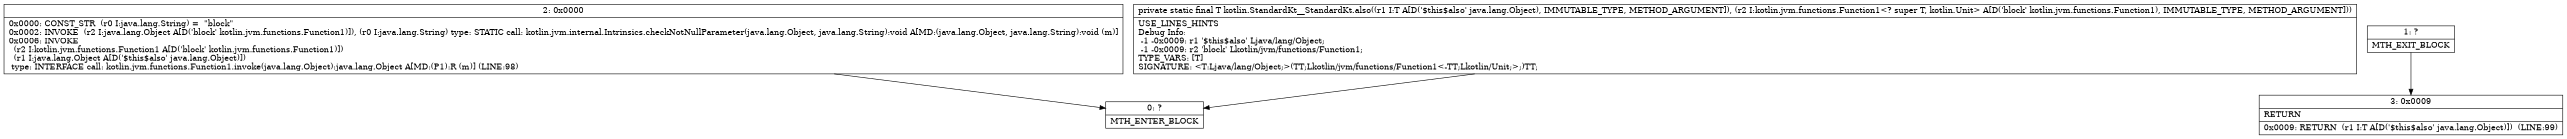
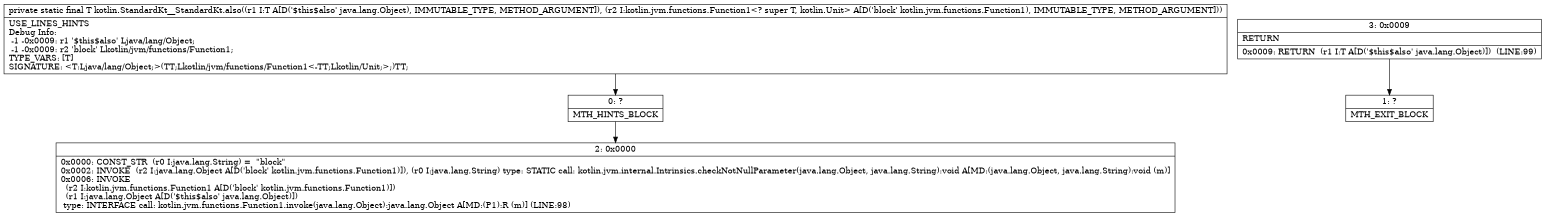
(2411, 71) -> (1389, 74)
(967, 91) -> (616, 129)
(1155, 121) -> (616, 115)
